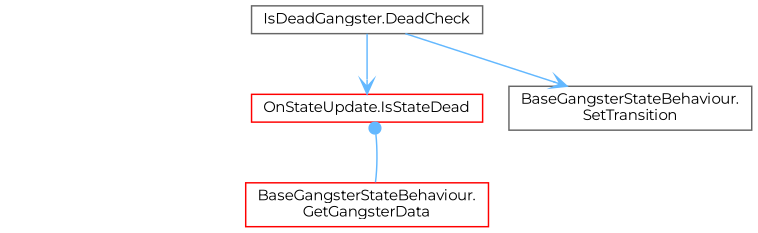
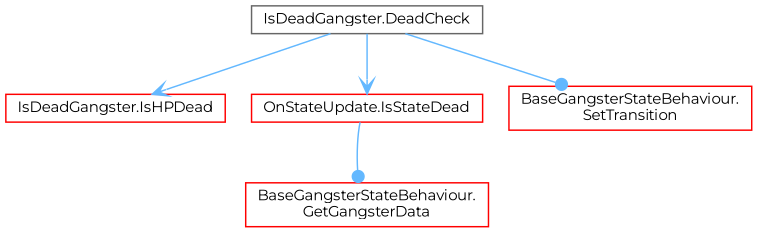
(480, 58) -> (480, 58)
none -> (116, 108)
(630, 108) -> (630, 108)
(377, 158) -> (357, 146)
